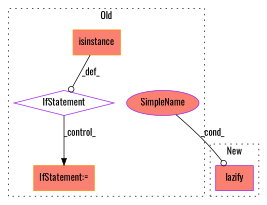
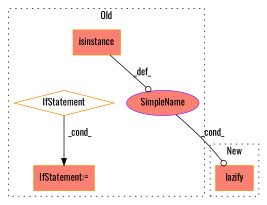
(81, 71) -> (128, 71)
(64, 103) -> (64, 103)
(80, 133) -> (80, 133)
(234, 178) -> (234, 178)
